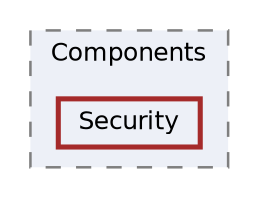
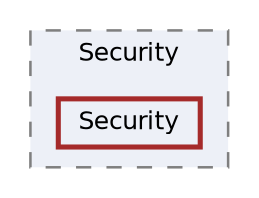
(129, 54) -> (129, 54)
